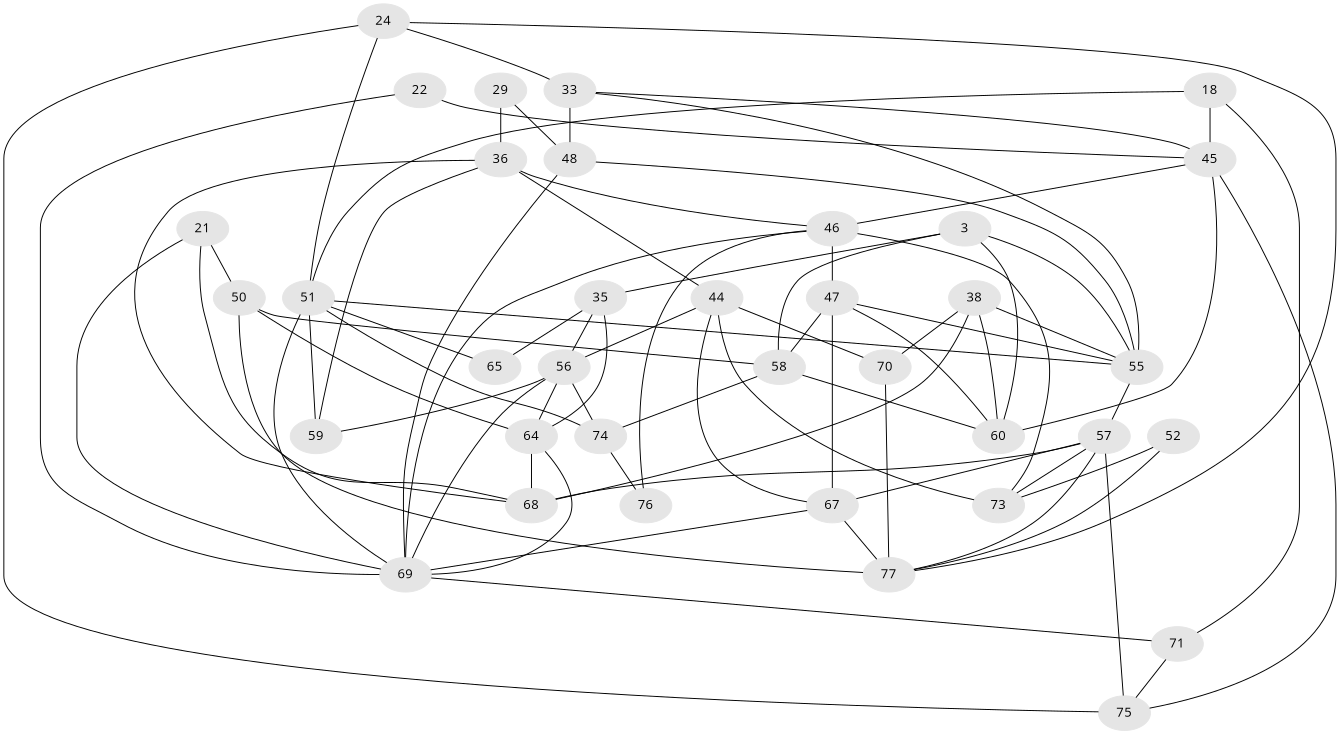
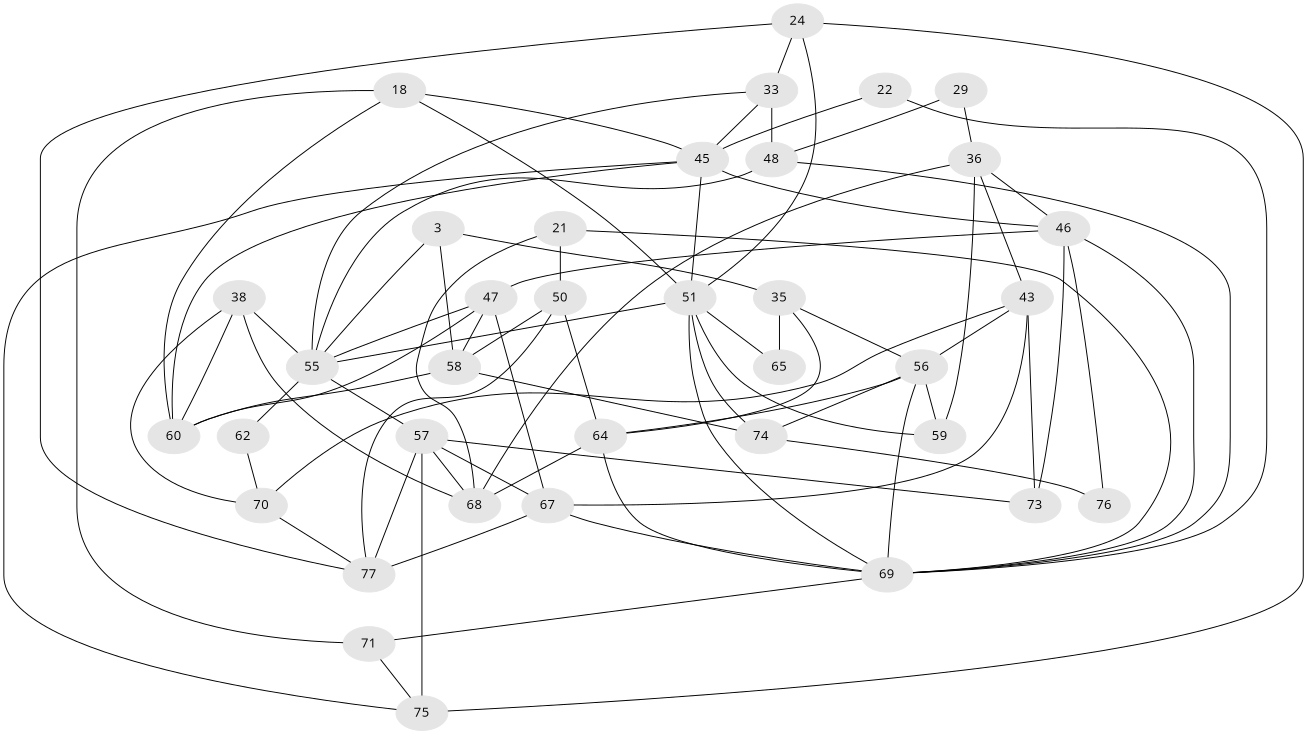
none -> (696, 229)
(717, 298) -> (1027, 298)
(1017, 326) -> (220, 229)
none -> (243, 436)
(1174, 436) -> none
